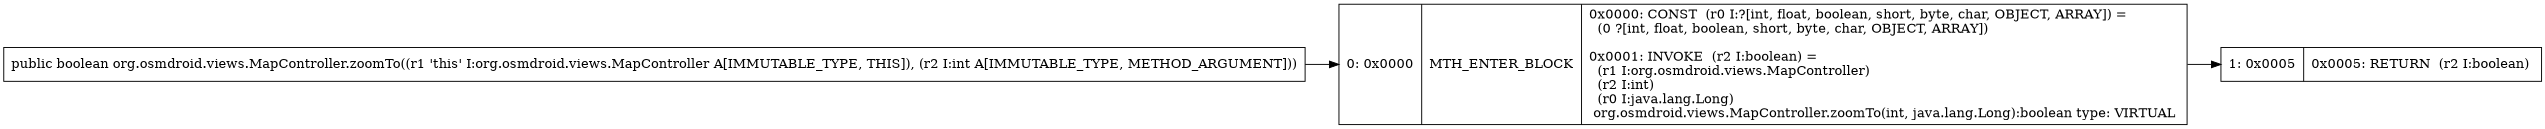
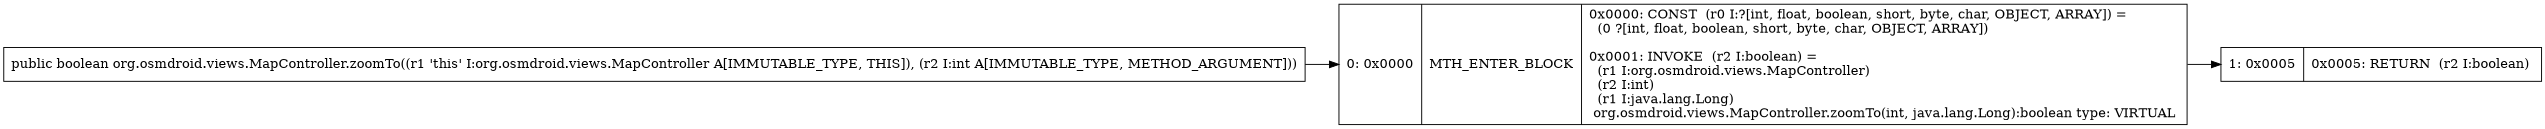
(1661, 99) -> (1661, 99)
